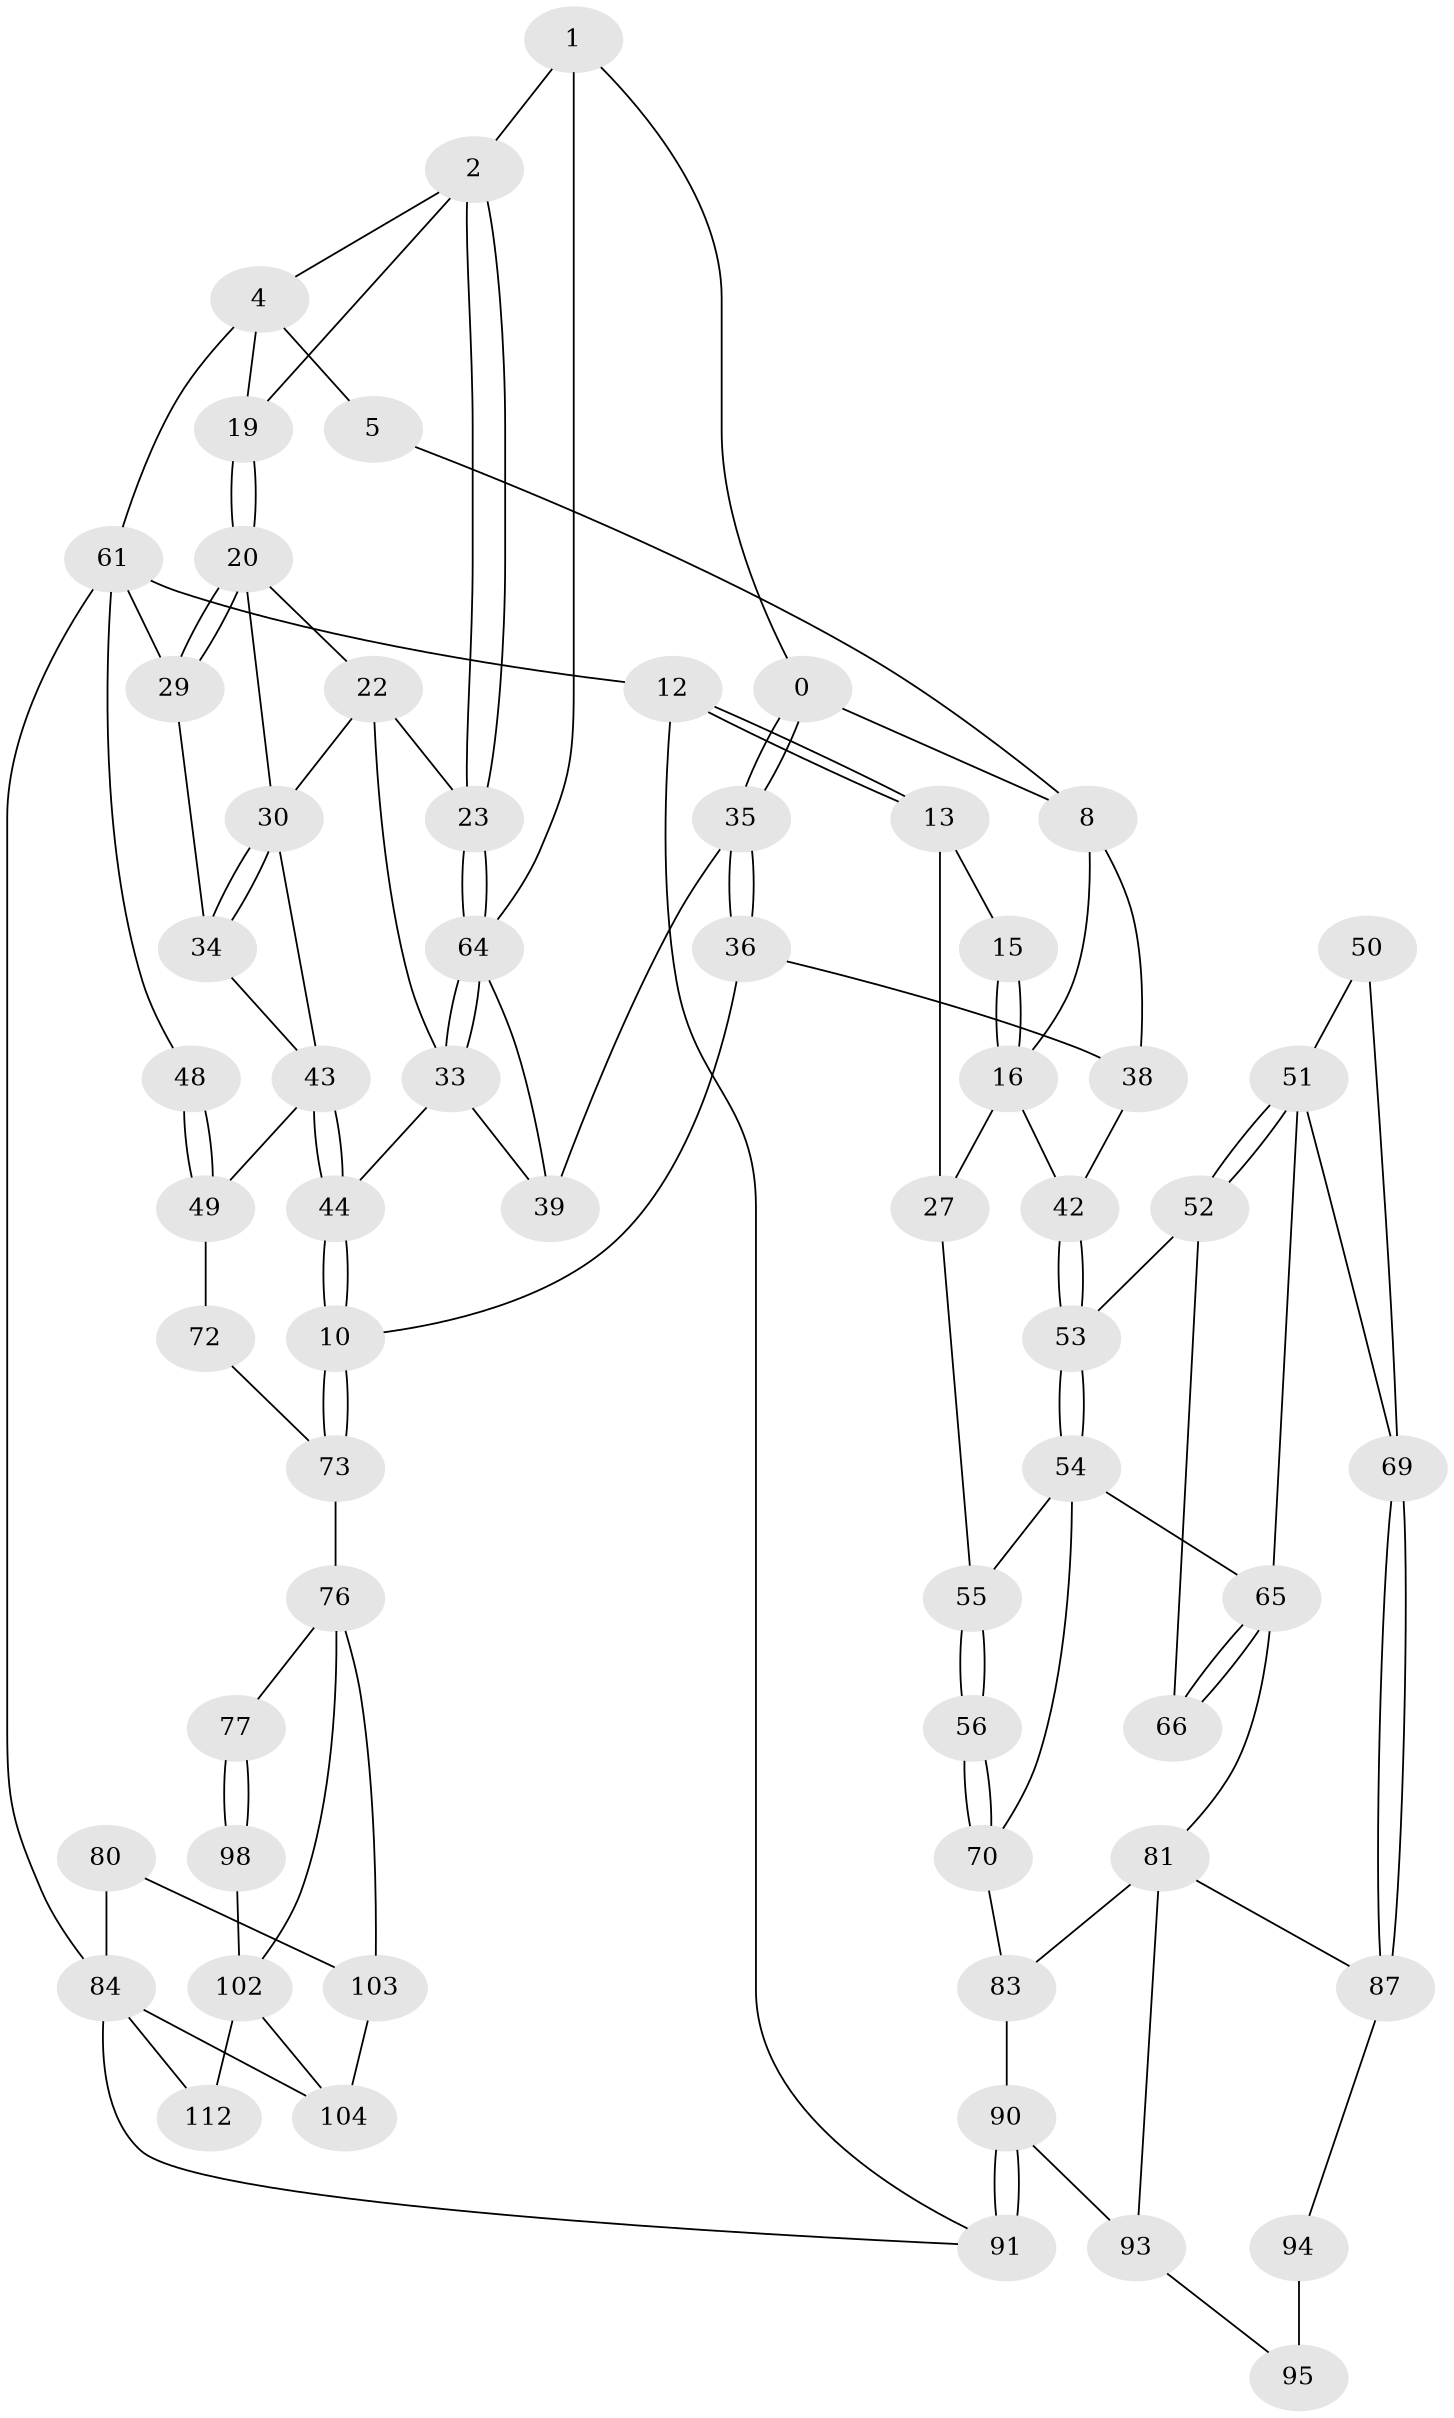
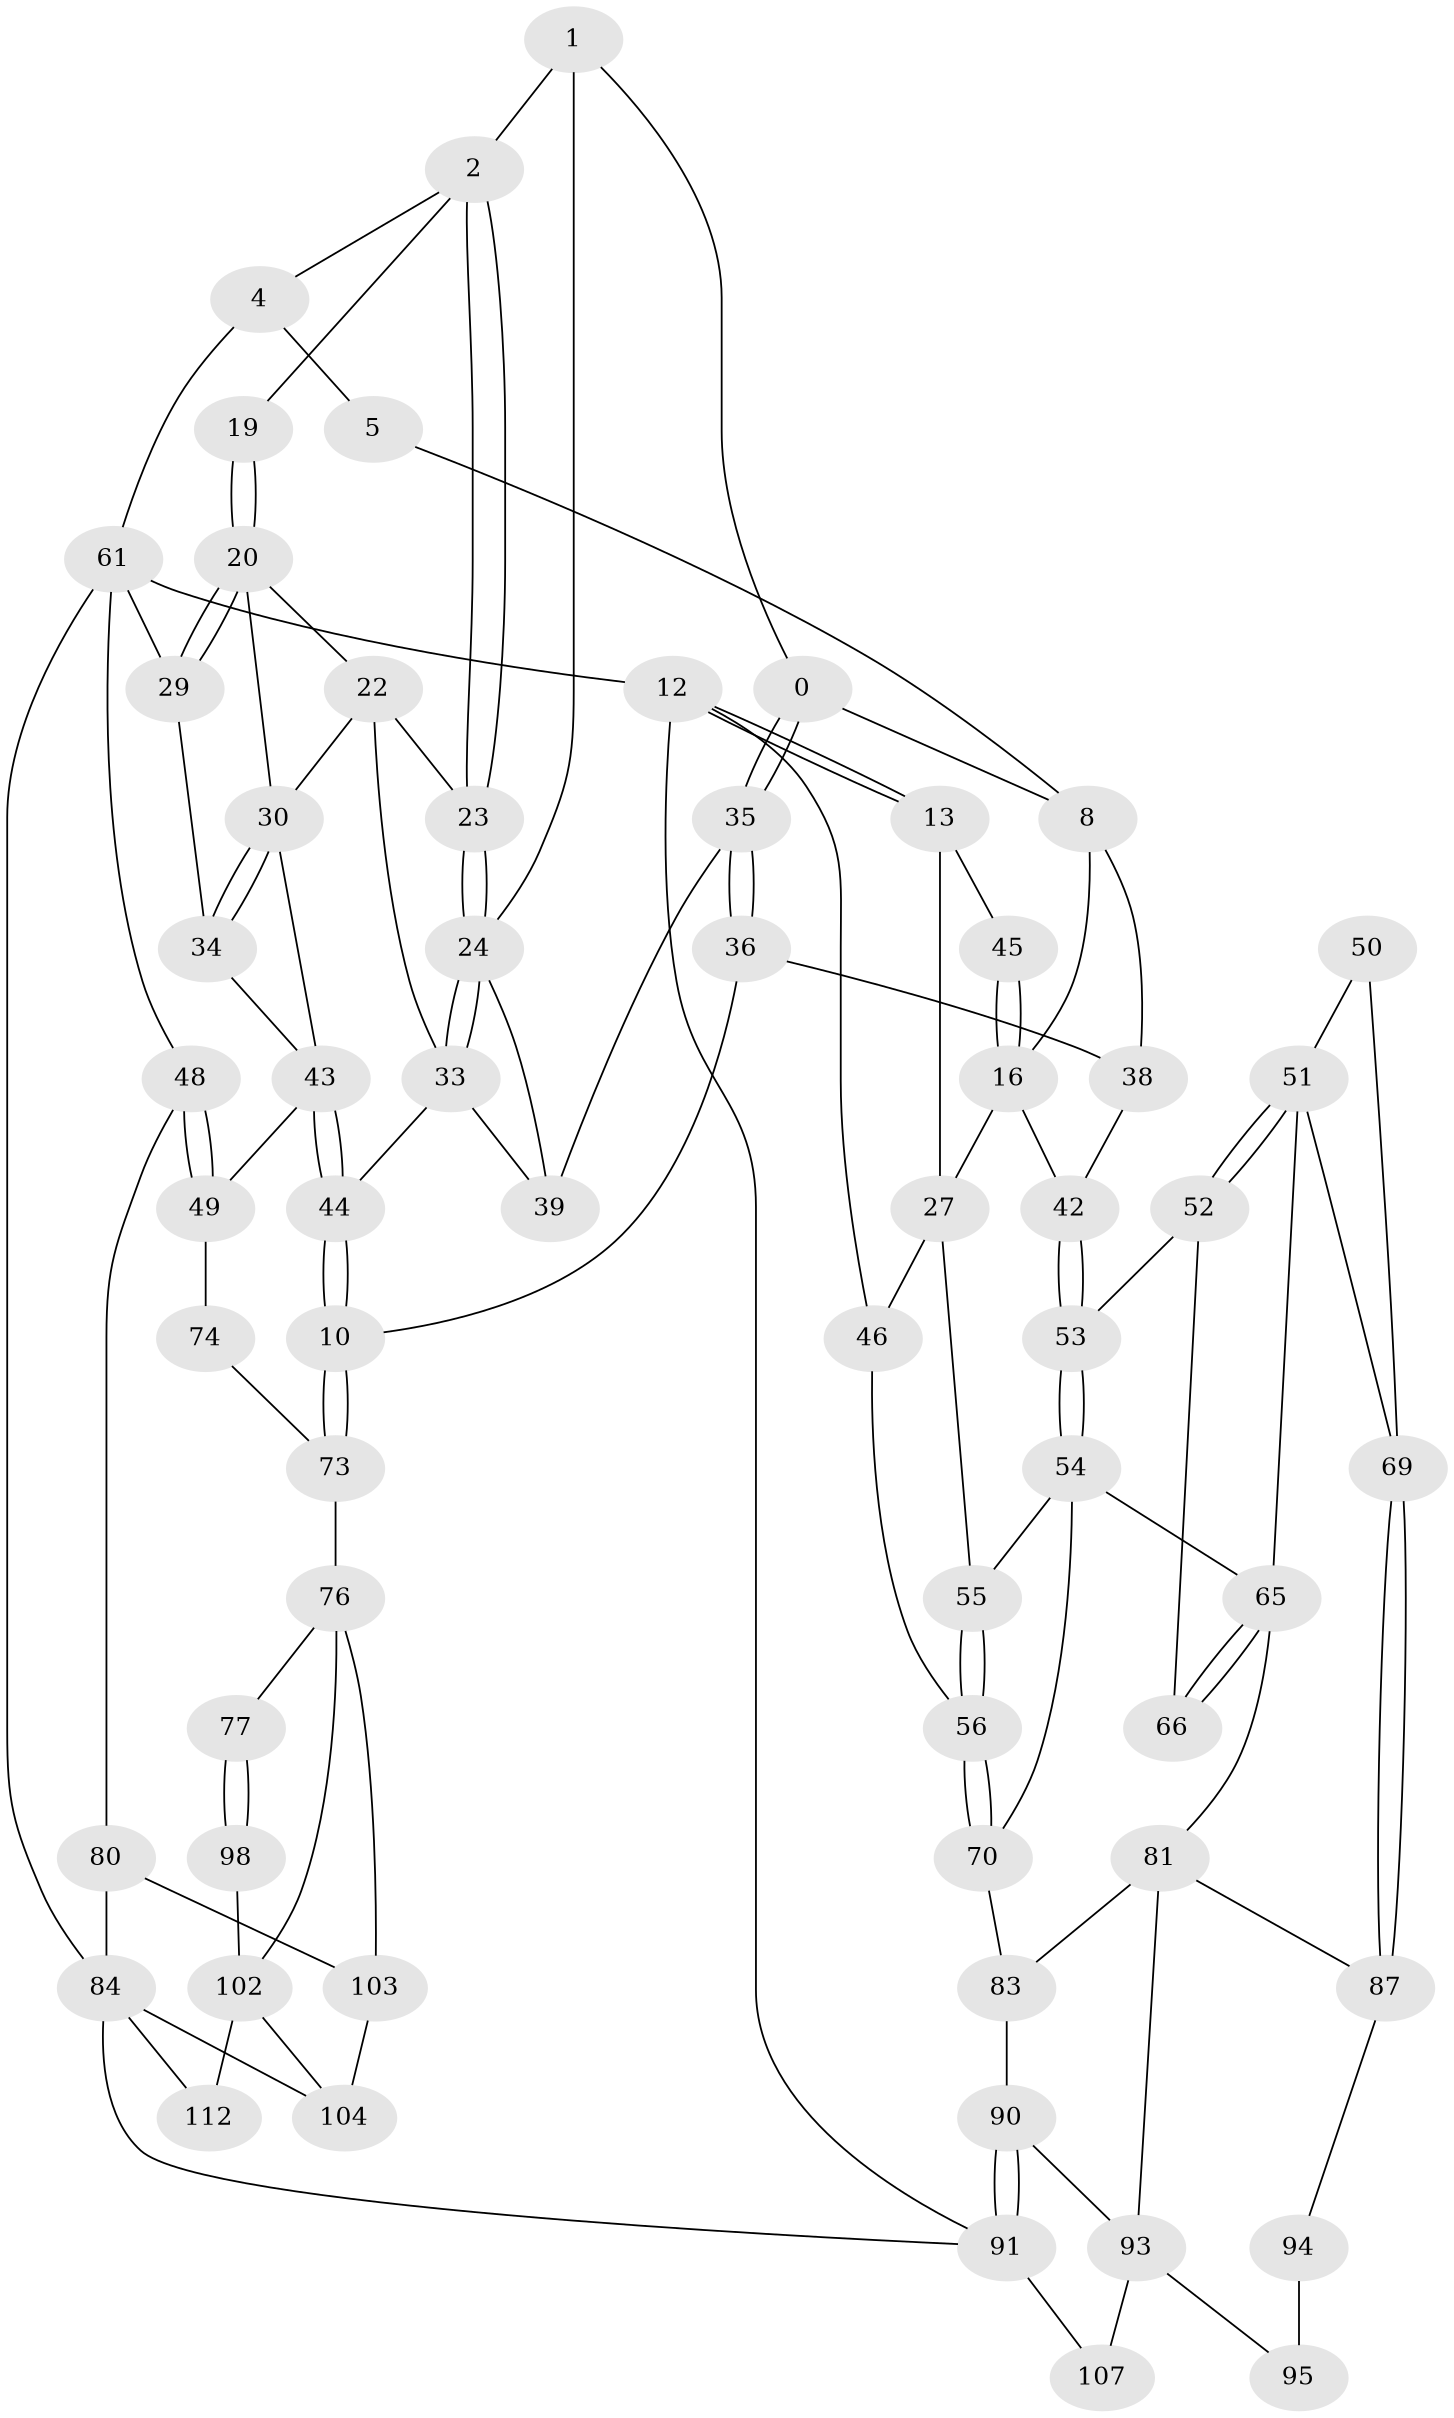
(252, 364) -> none
(474, 949) -> (474, 949)
(1009, 949) -> (1009, 949)
(206, 1339) -> (206, 1339)
none -> (873, 1339)
none -> (106, 1462)
none -> (1102, 2378)
